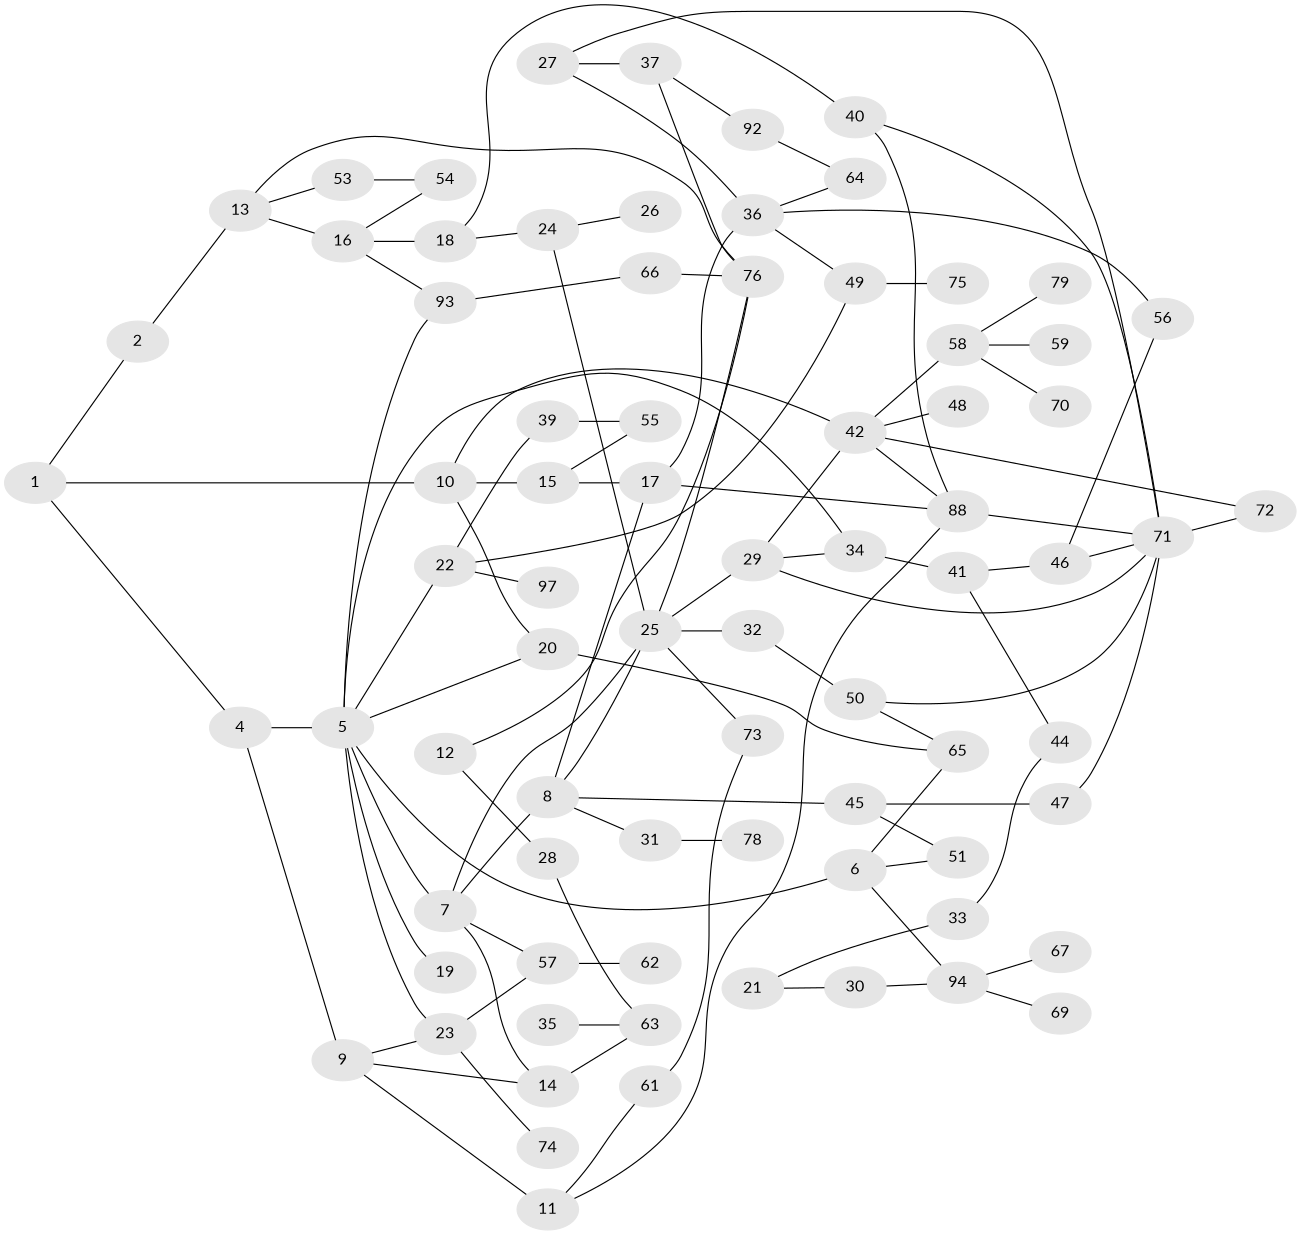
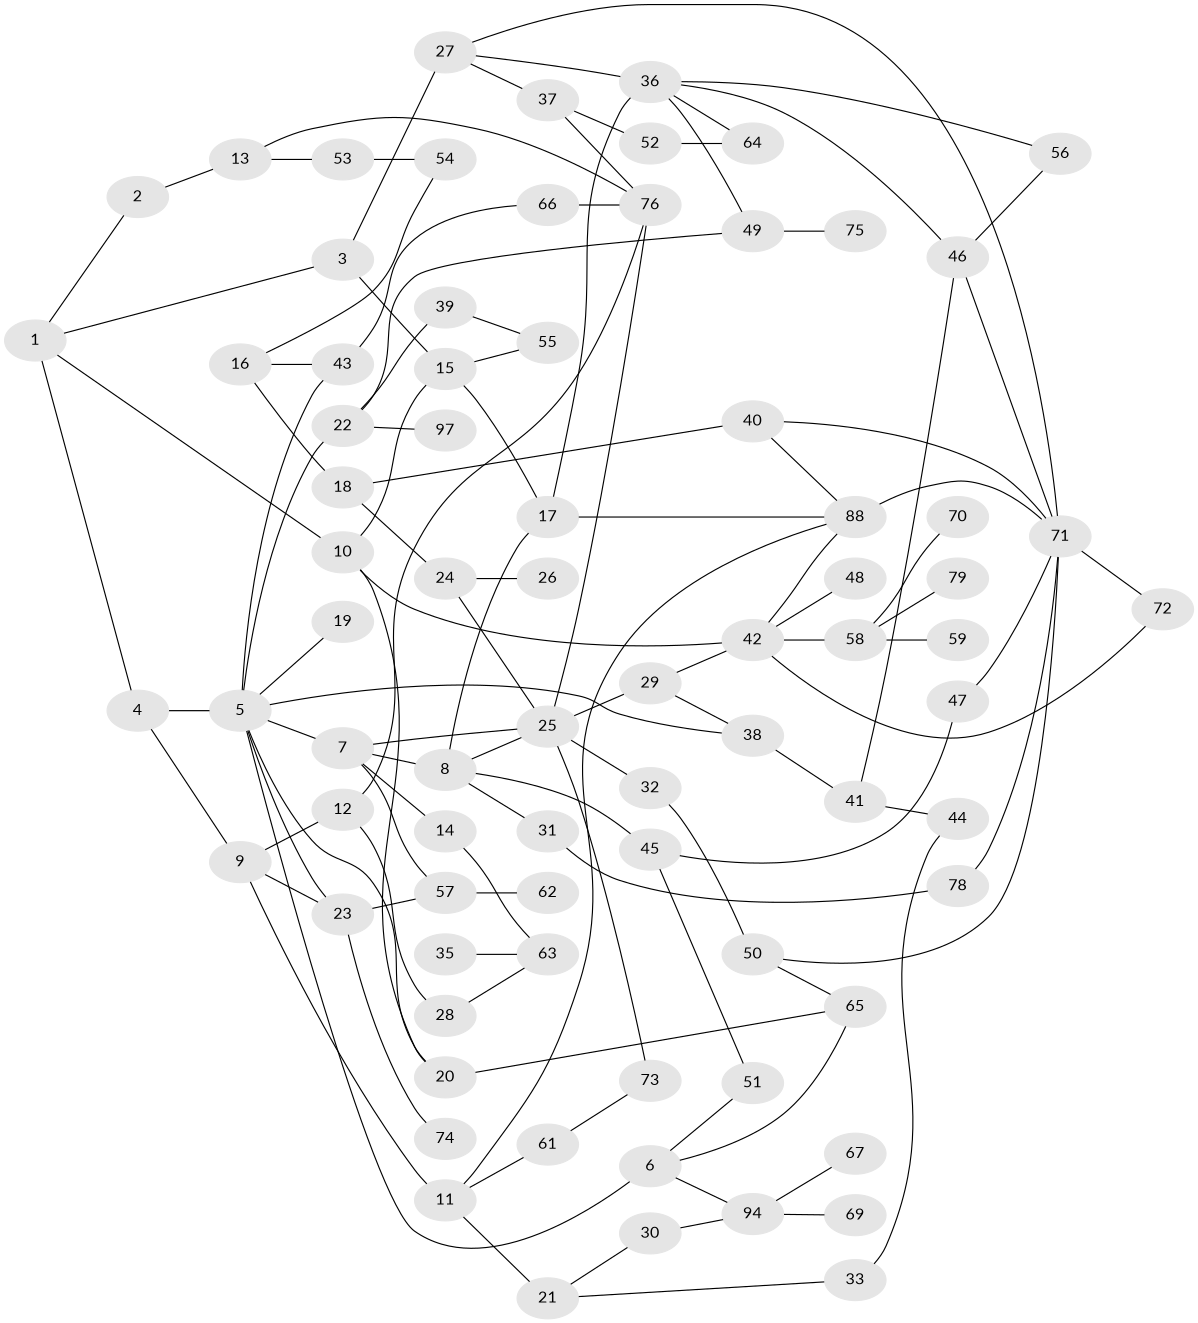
(753, 130) -> (650, 144)
none -> (825, 137)
(292, 226) -> none
none -> (343, 260)
(445, 303) -> (343, 364)
(855, 551) -> (753, 736)
(968, 612) -> (1031, 726)
(445, 1073) -> (297, 833)
none -> (500, 1253)
